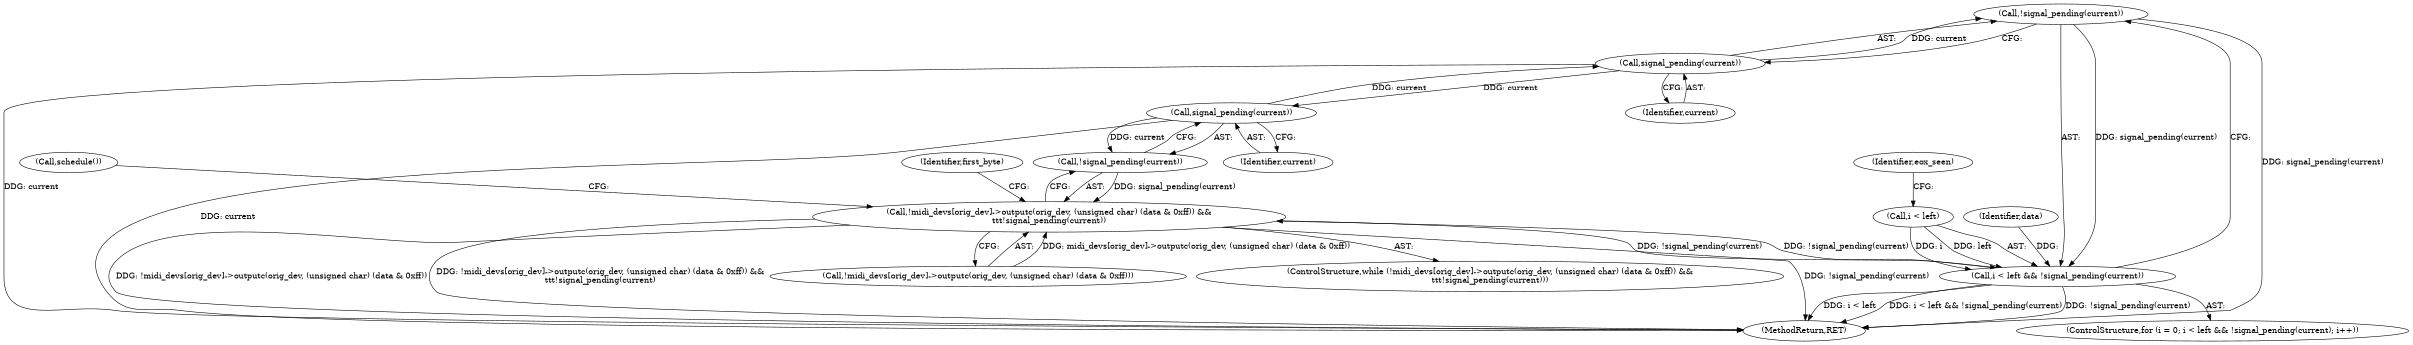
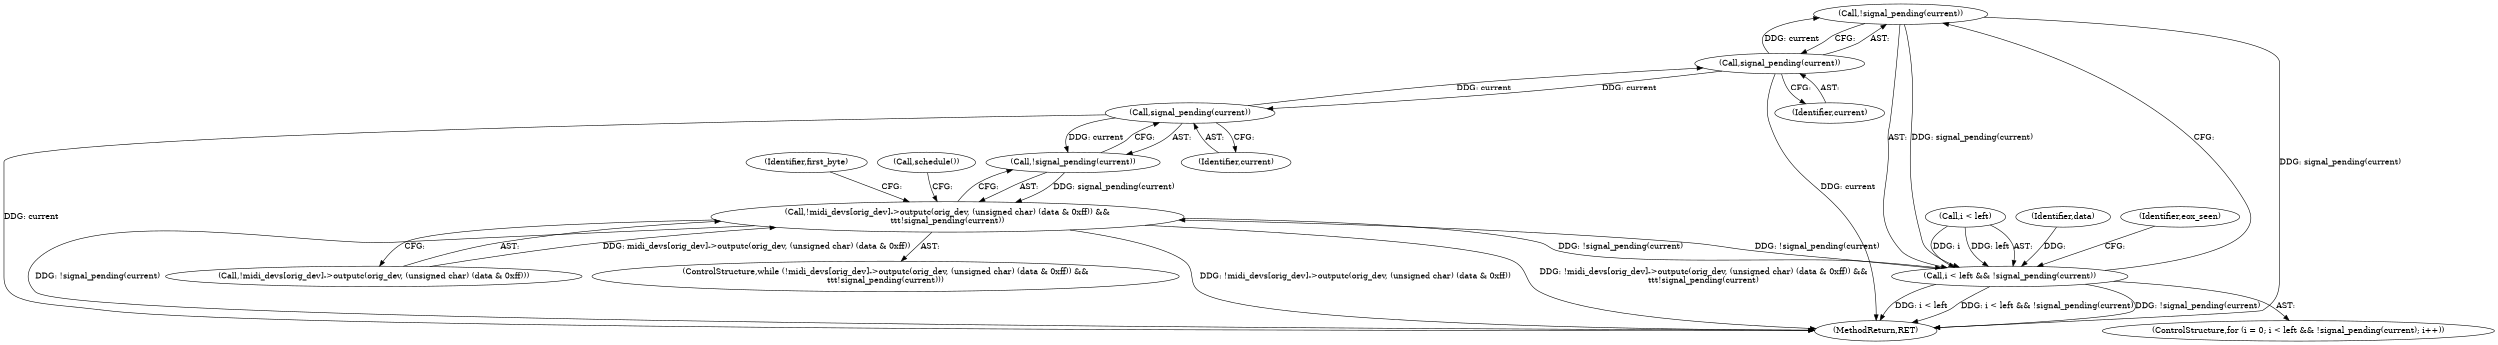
(1913, 187) -> (2099, 245)
